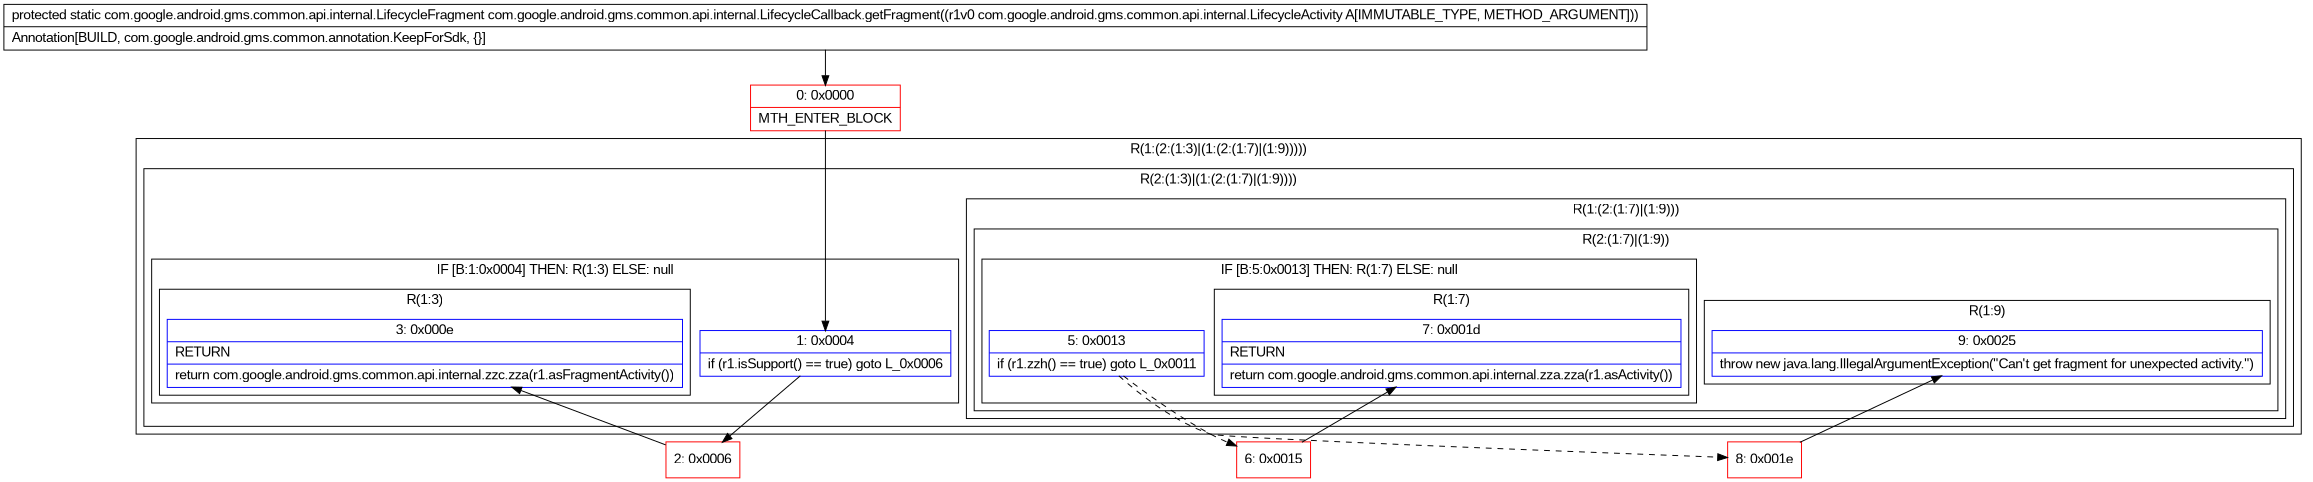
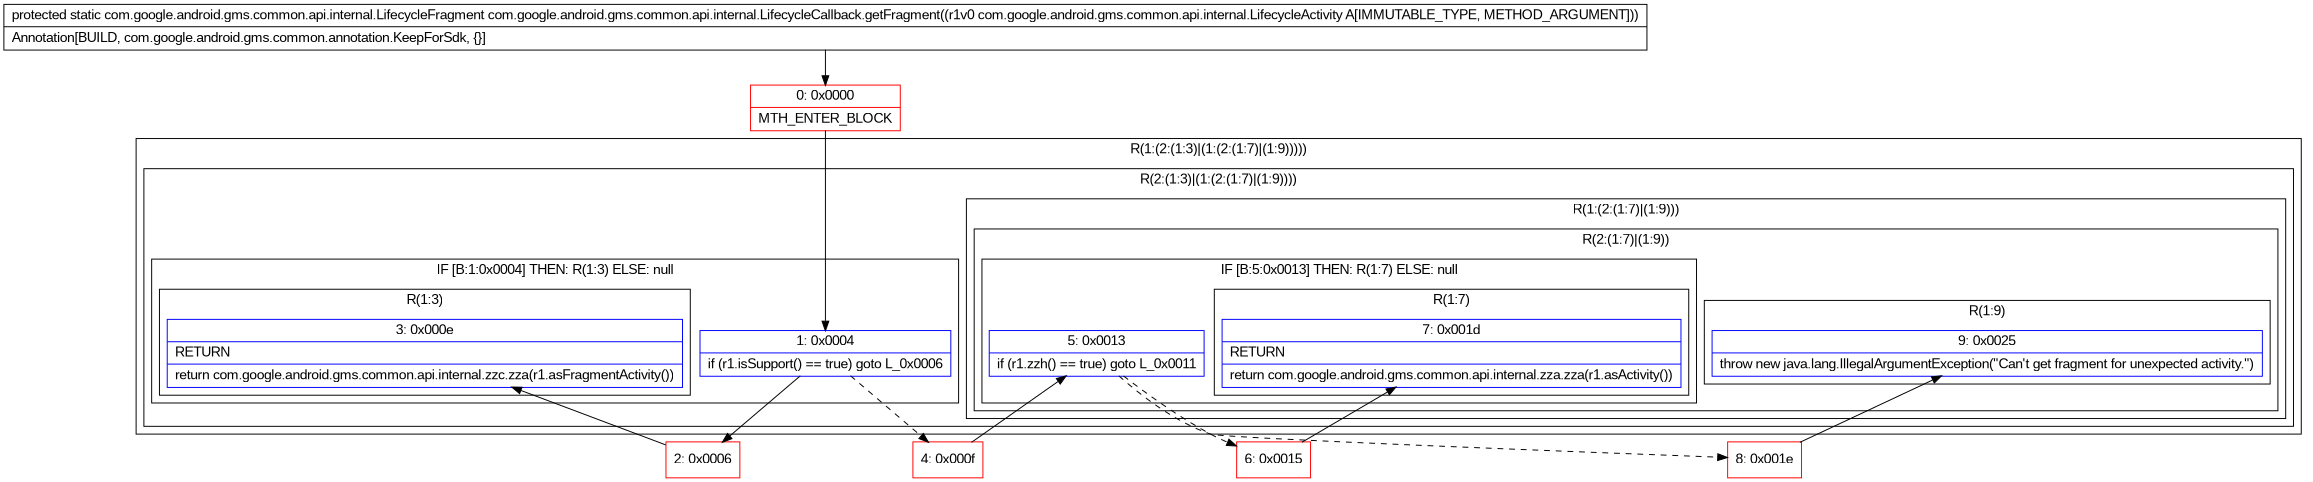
none -> (948, 460)
